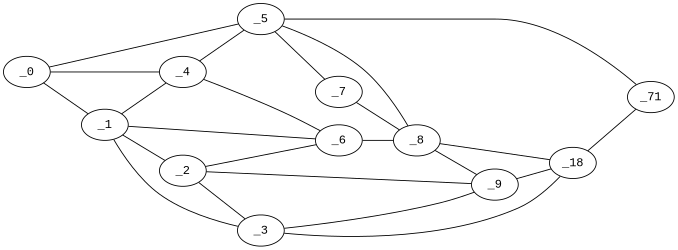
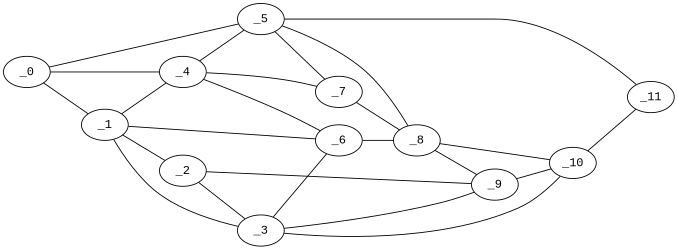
none -> (262, 77)
(651, 97) -> (651, 97)
(261, 156) -> (300, 185)
(573, 163) -> (573, 163)
